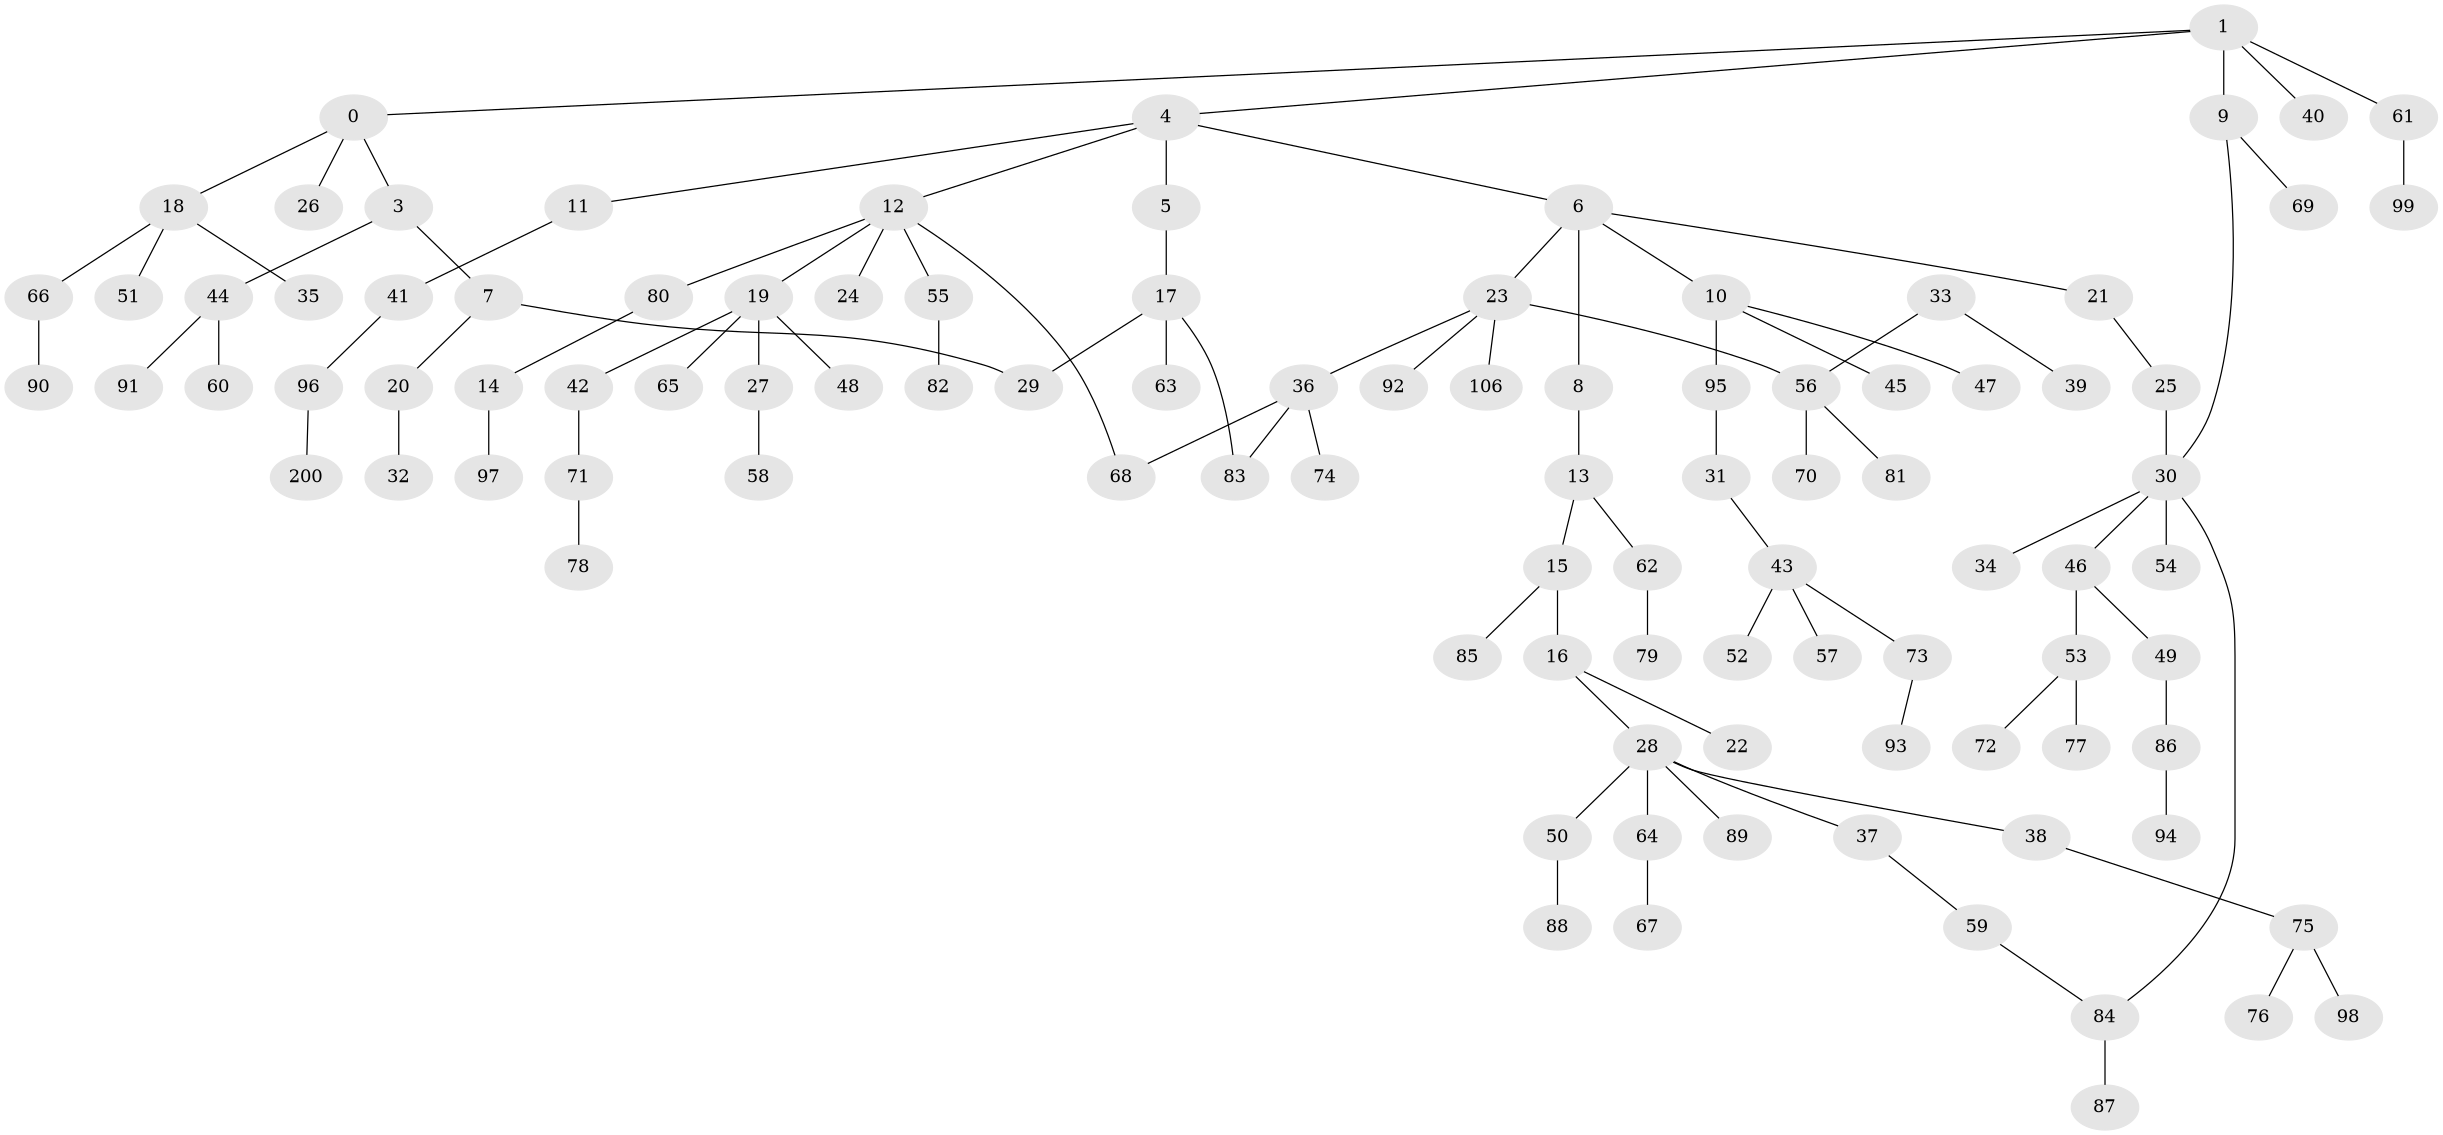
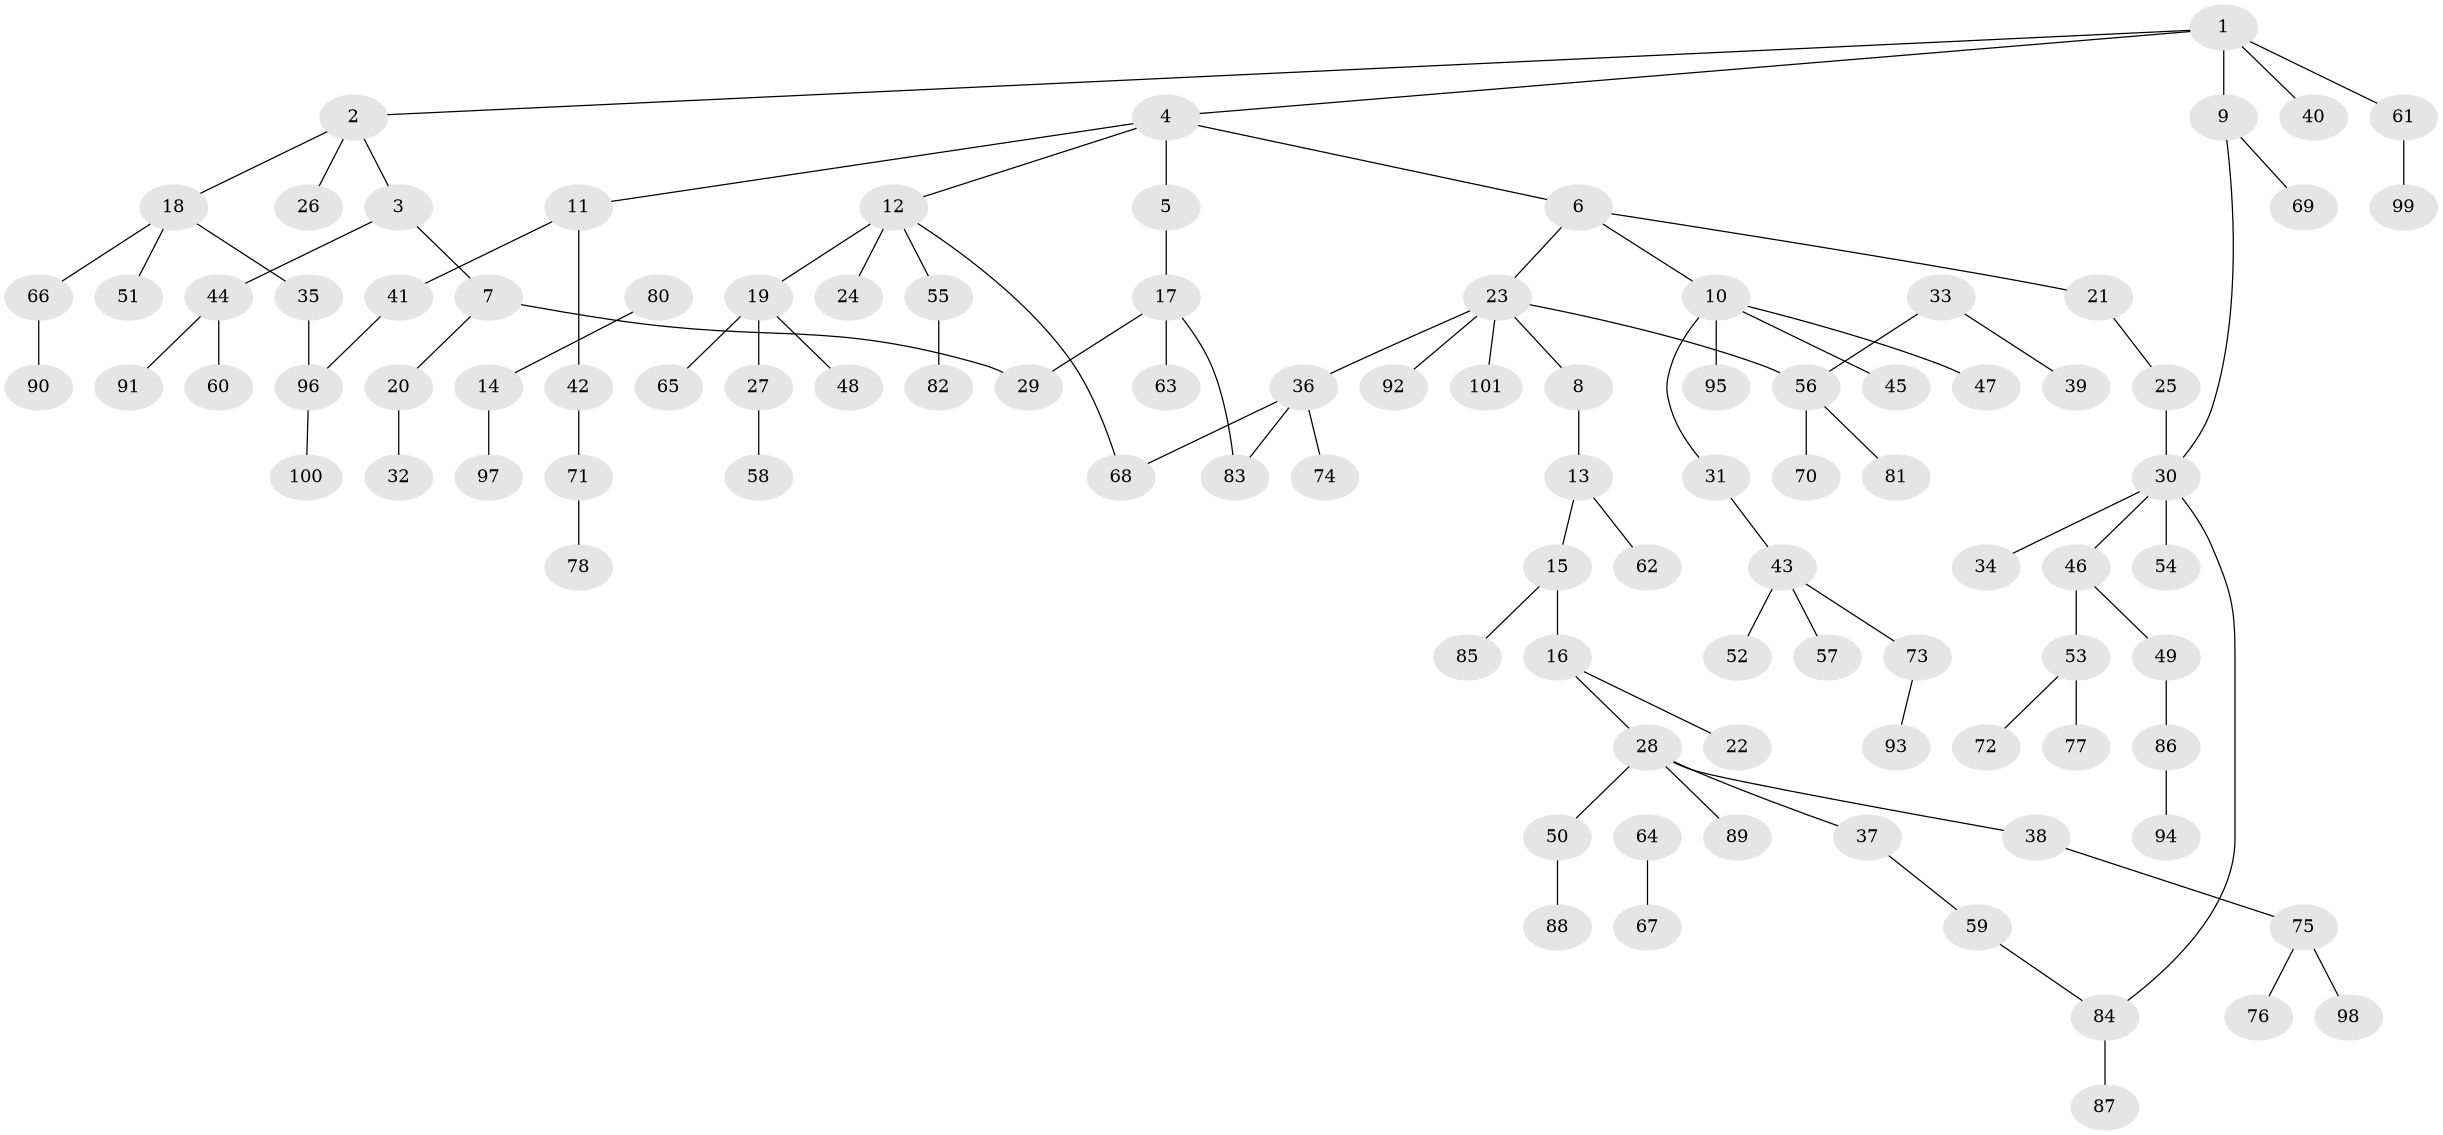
(354, 118) -> (354, 118)
(776, 252) -> none
(1579, 297) -> (1538, 343)
(669, 342) -> (579, 297)
none -> (309, 343)
(1486, 388) -> (1486, 388)
(1716, 433) -> (1667, 388)
(306, 478) -> (306, 478)
(1648, 658) -> none
(1648, 793) -> none
